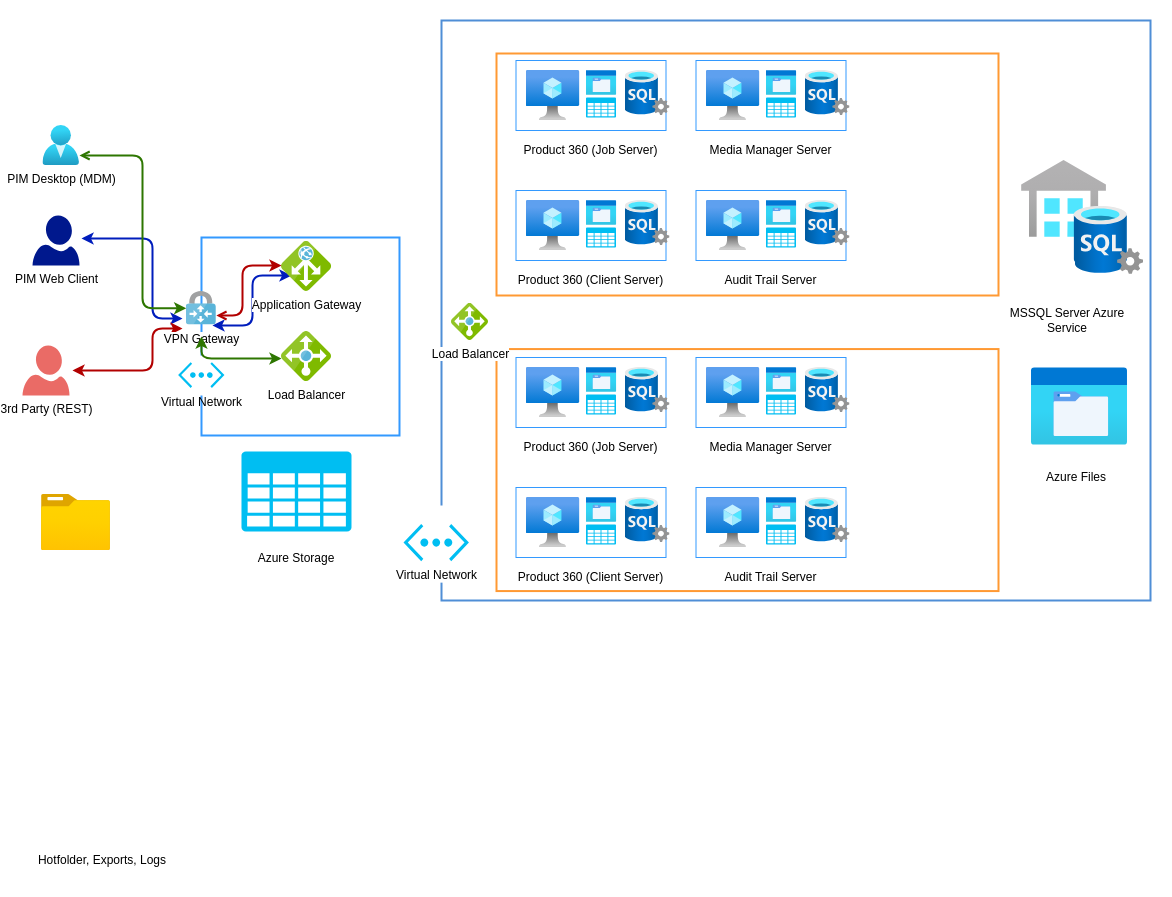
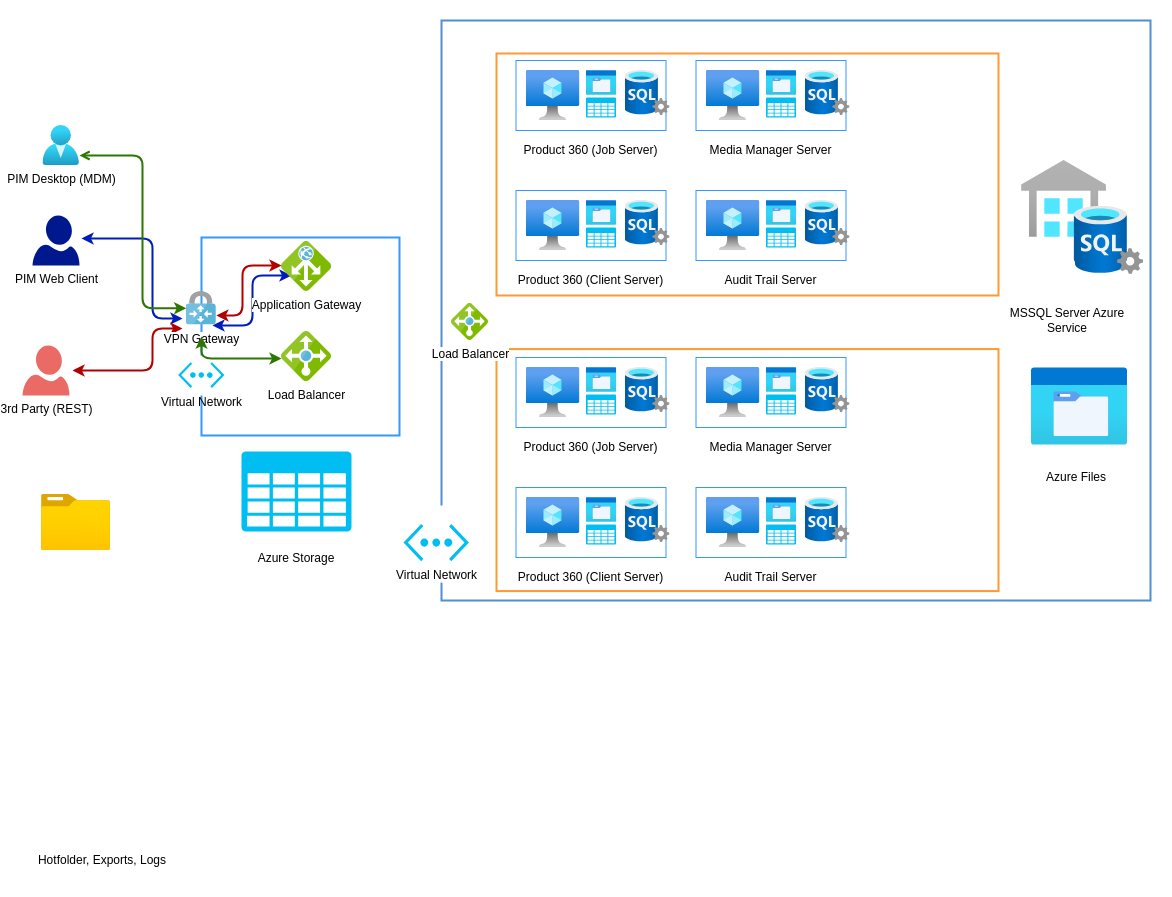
(225, 316) -> (227, 316)
